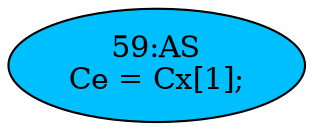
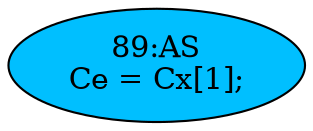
(157, 65) -> (157, 65)
